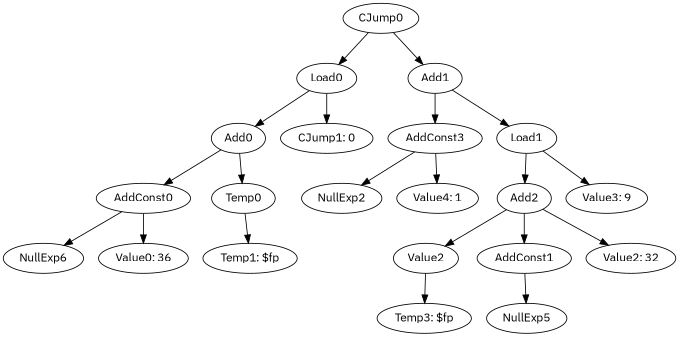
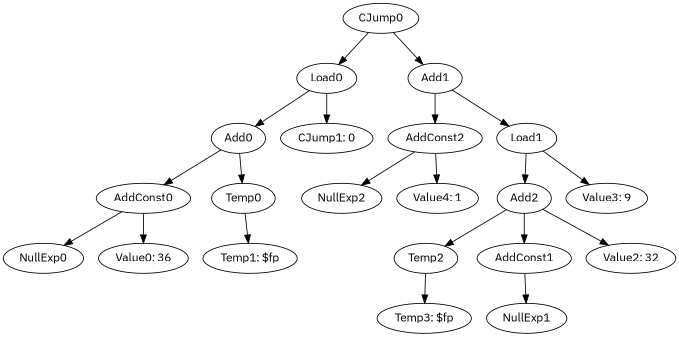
(435, 138) -> (435, 138)
(43, 258) -> (43, 258)
(426, 258) -> (426, 258)
(527, 318) -> (527, 318)
